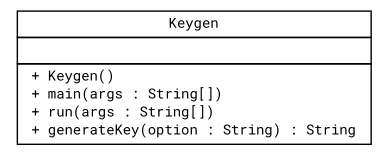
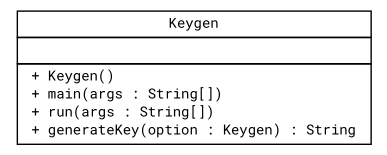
(194, 130) -> (194, 130)
